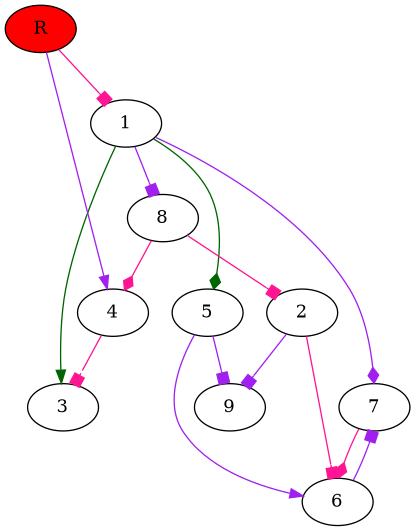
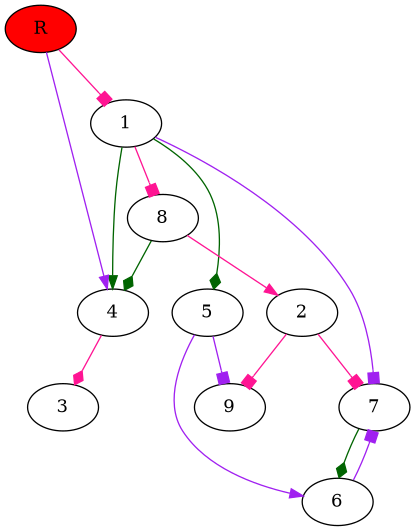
(142, 165) -> (142, 165)
(296, 227) -> (296, 227)
(74, 255) -> (114, 211)
(142, 258) -> (142, 258)
(227, 262) -> (227, 262)
(92, 353) -> (92, 353)
(270, 355) -> (270, 355)
(319, 401) -> (334, 355)
(351, 446) -> (351, 446)
